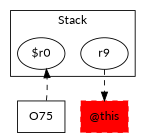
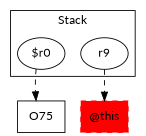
(47, 89) -> (35, 82)
